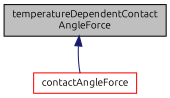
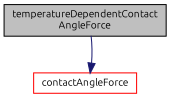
(78, 60) -> (92, 49)
